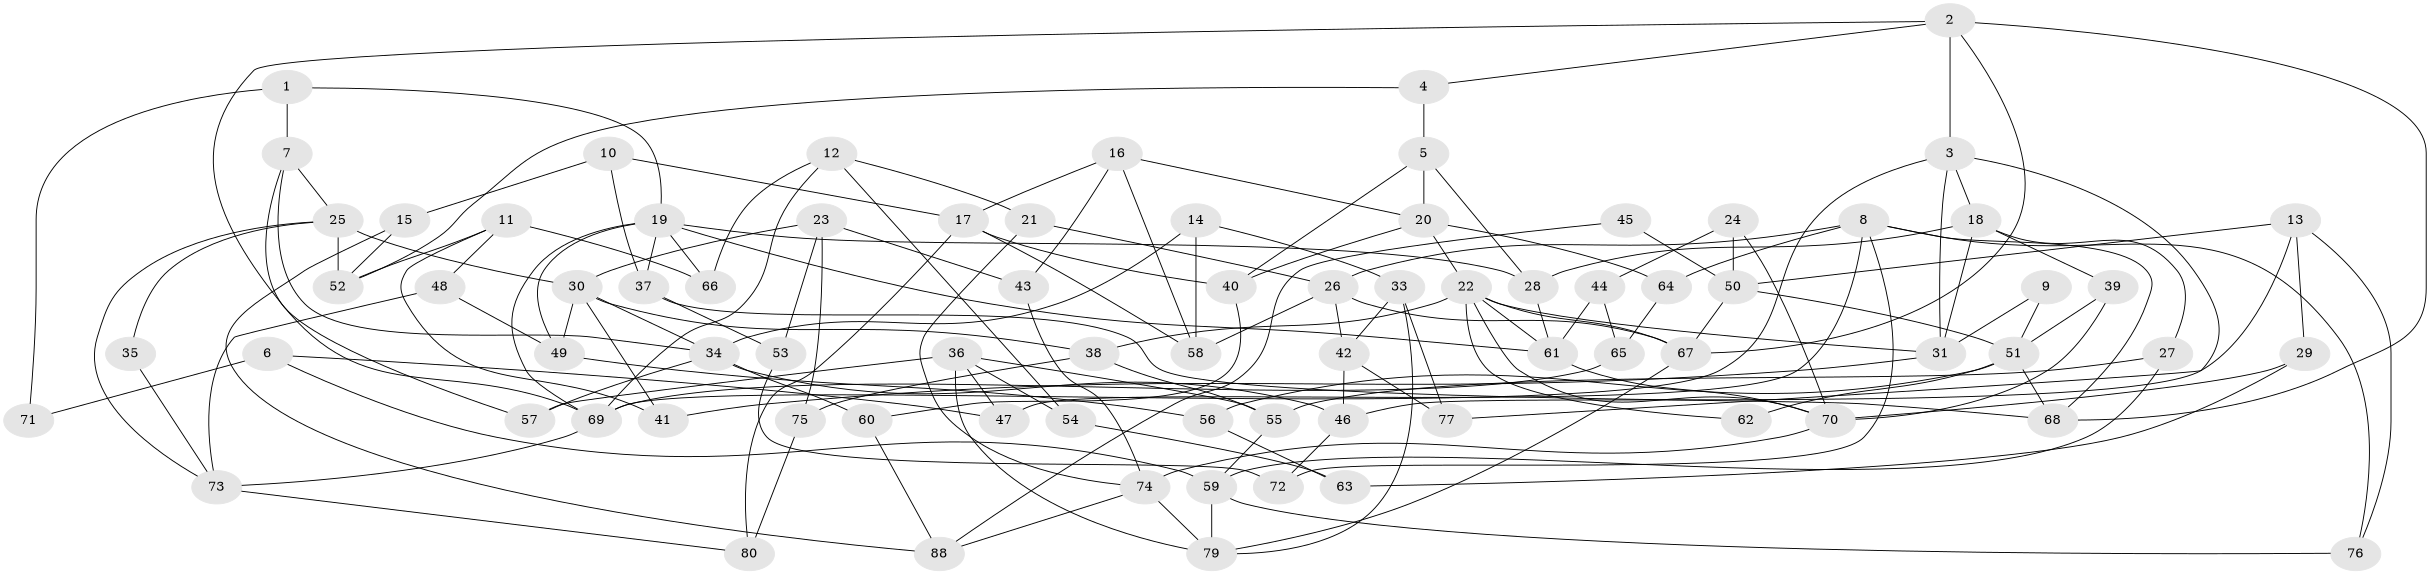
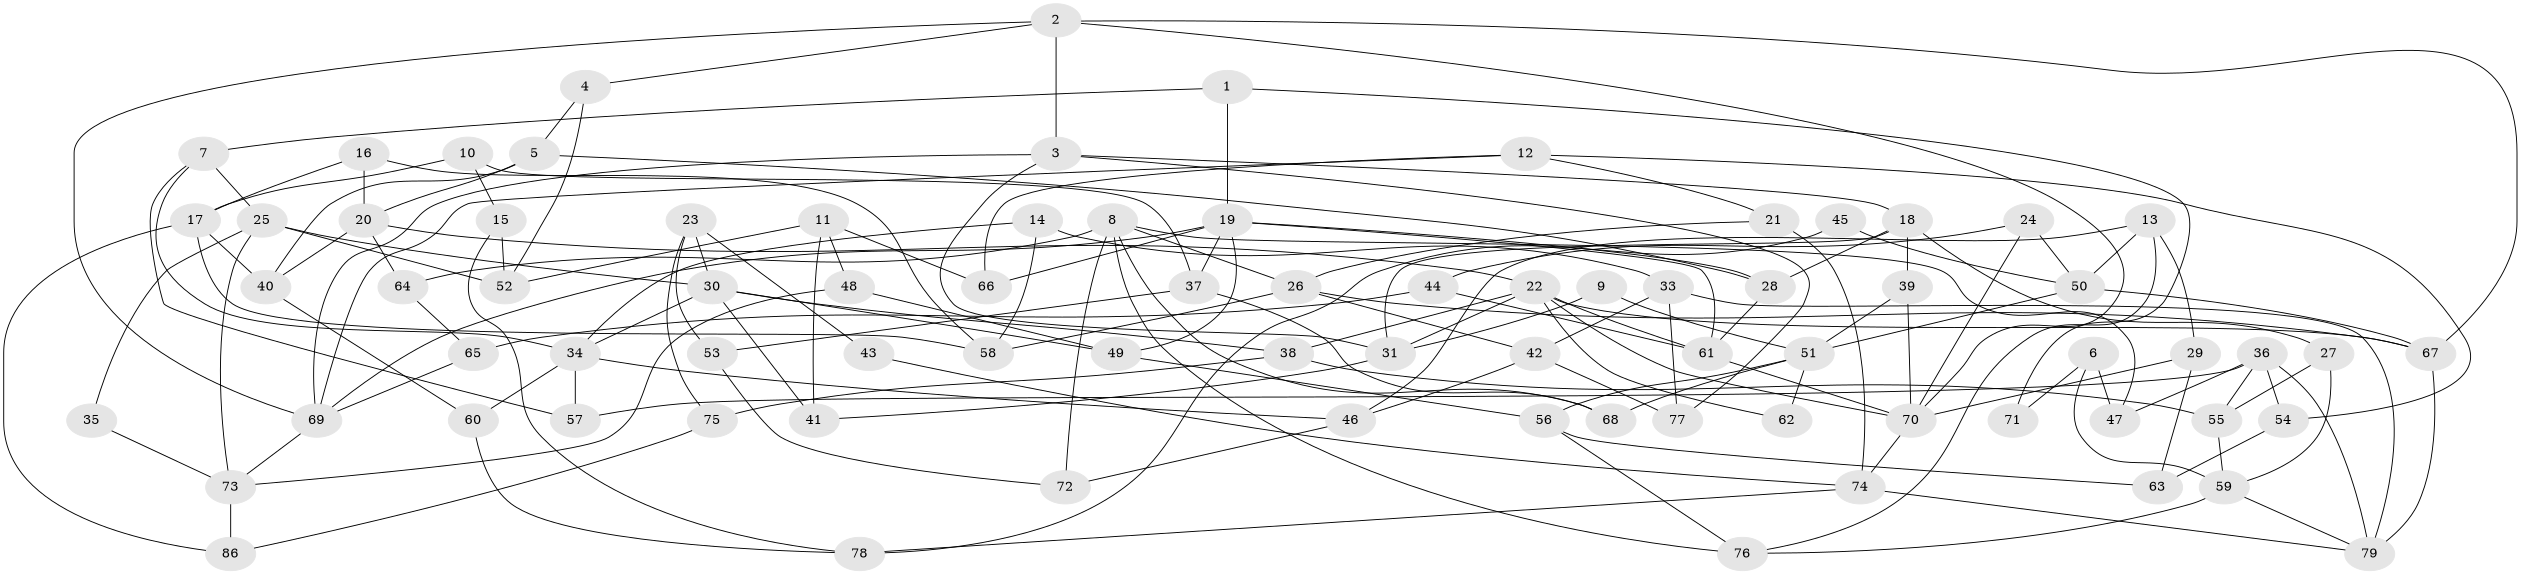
(2426, 175) -> (1755, 112)
(1074, 222) -> none
none -> (1644, 487)
(749, 554) -> (231, 554)
(939, 554) -> (860, 554)
